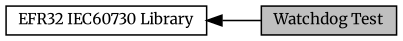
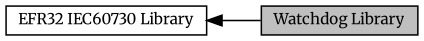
(329, 21) -> (340, 21)
